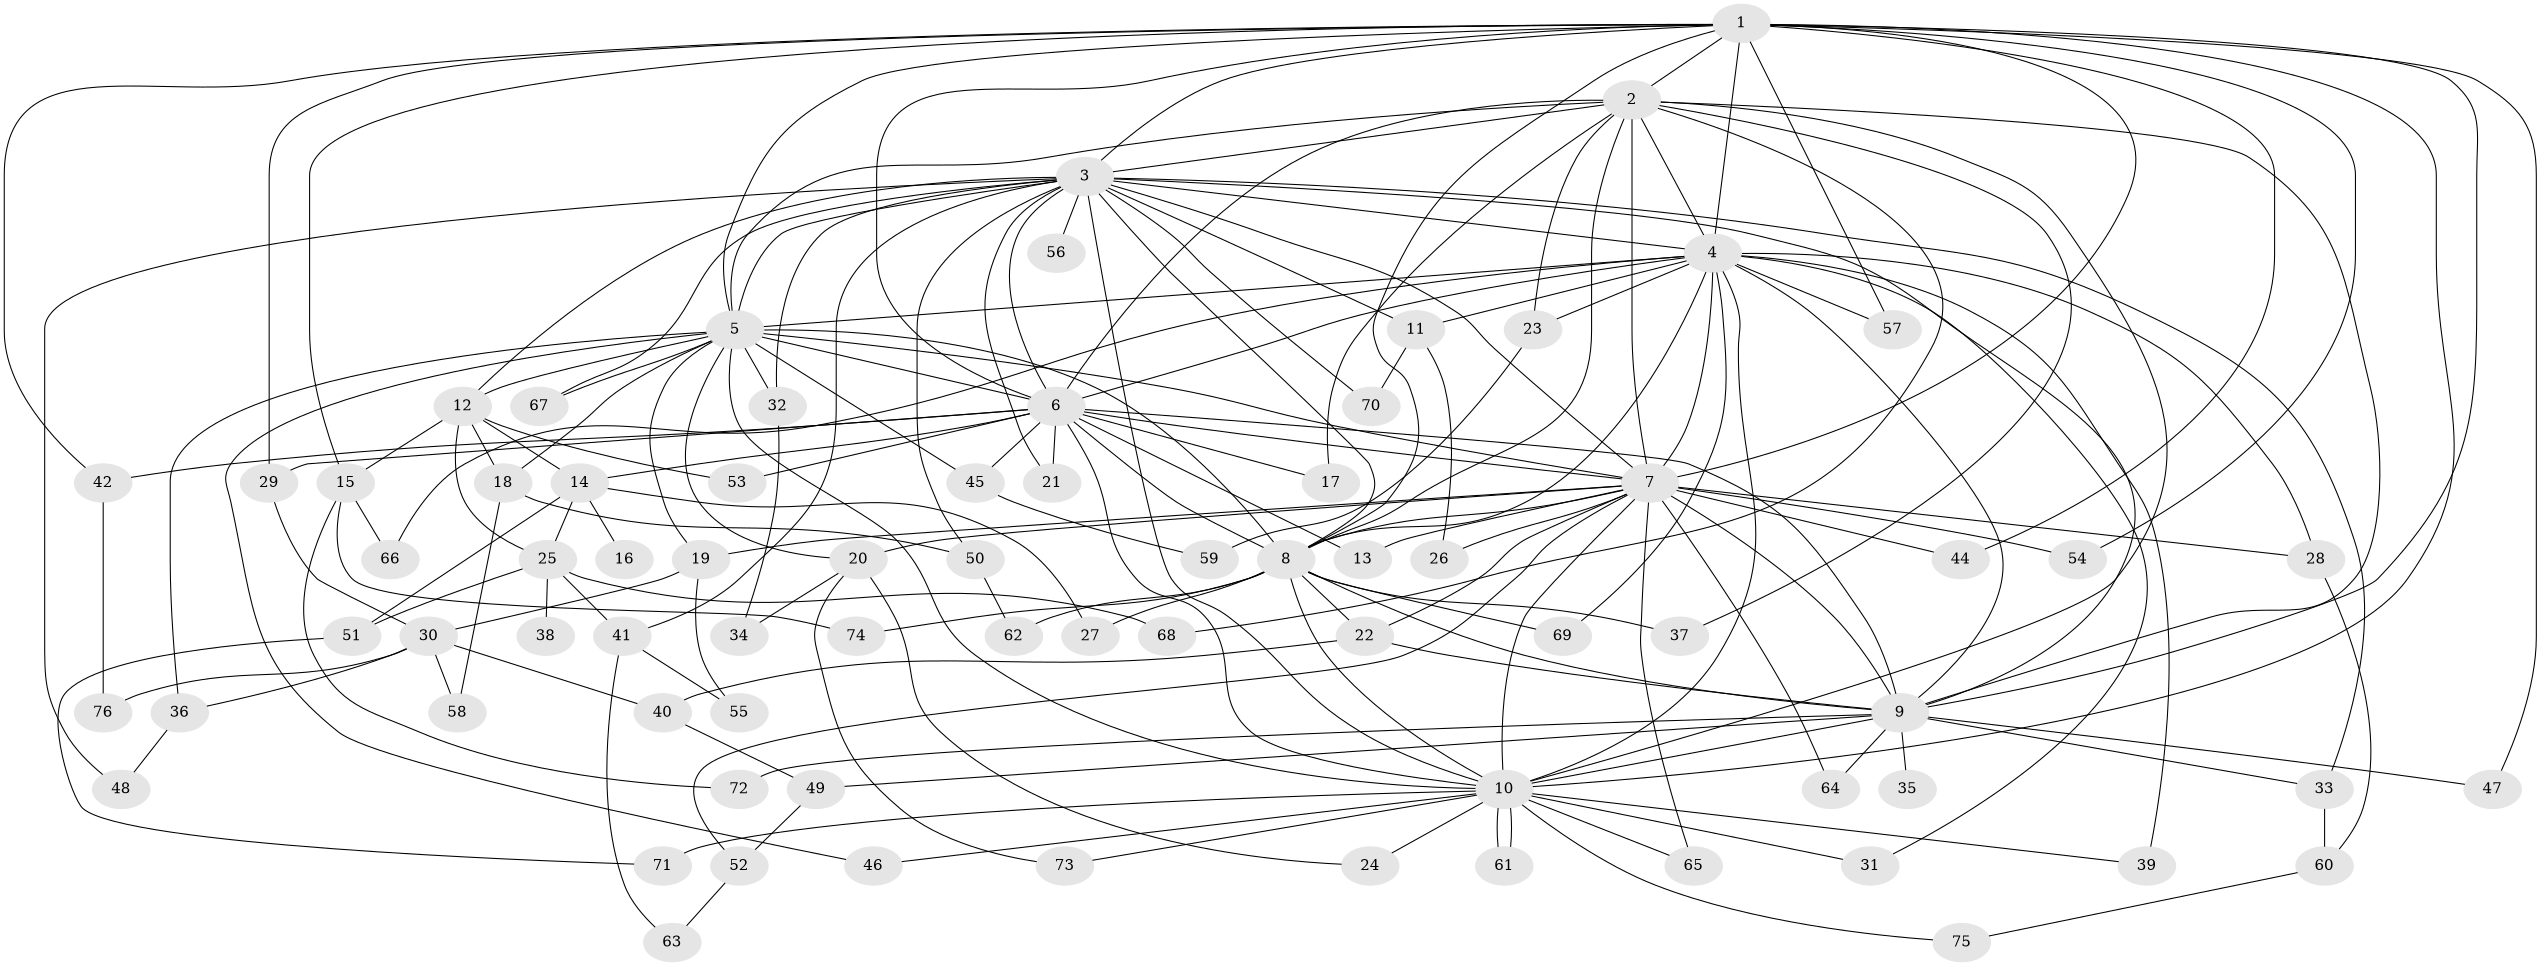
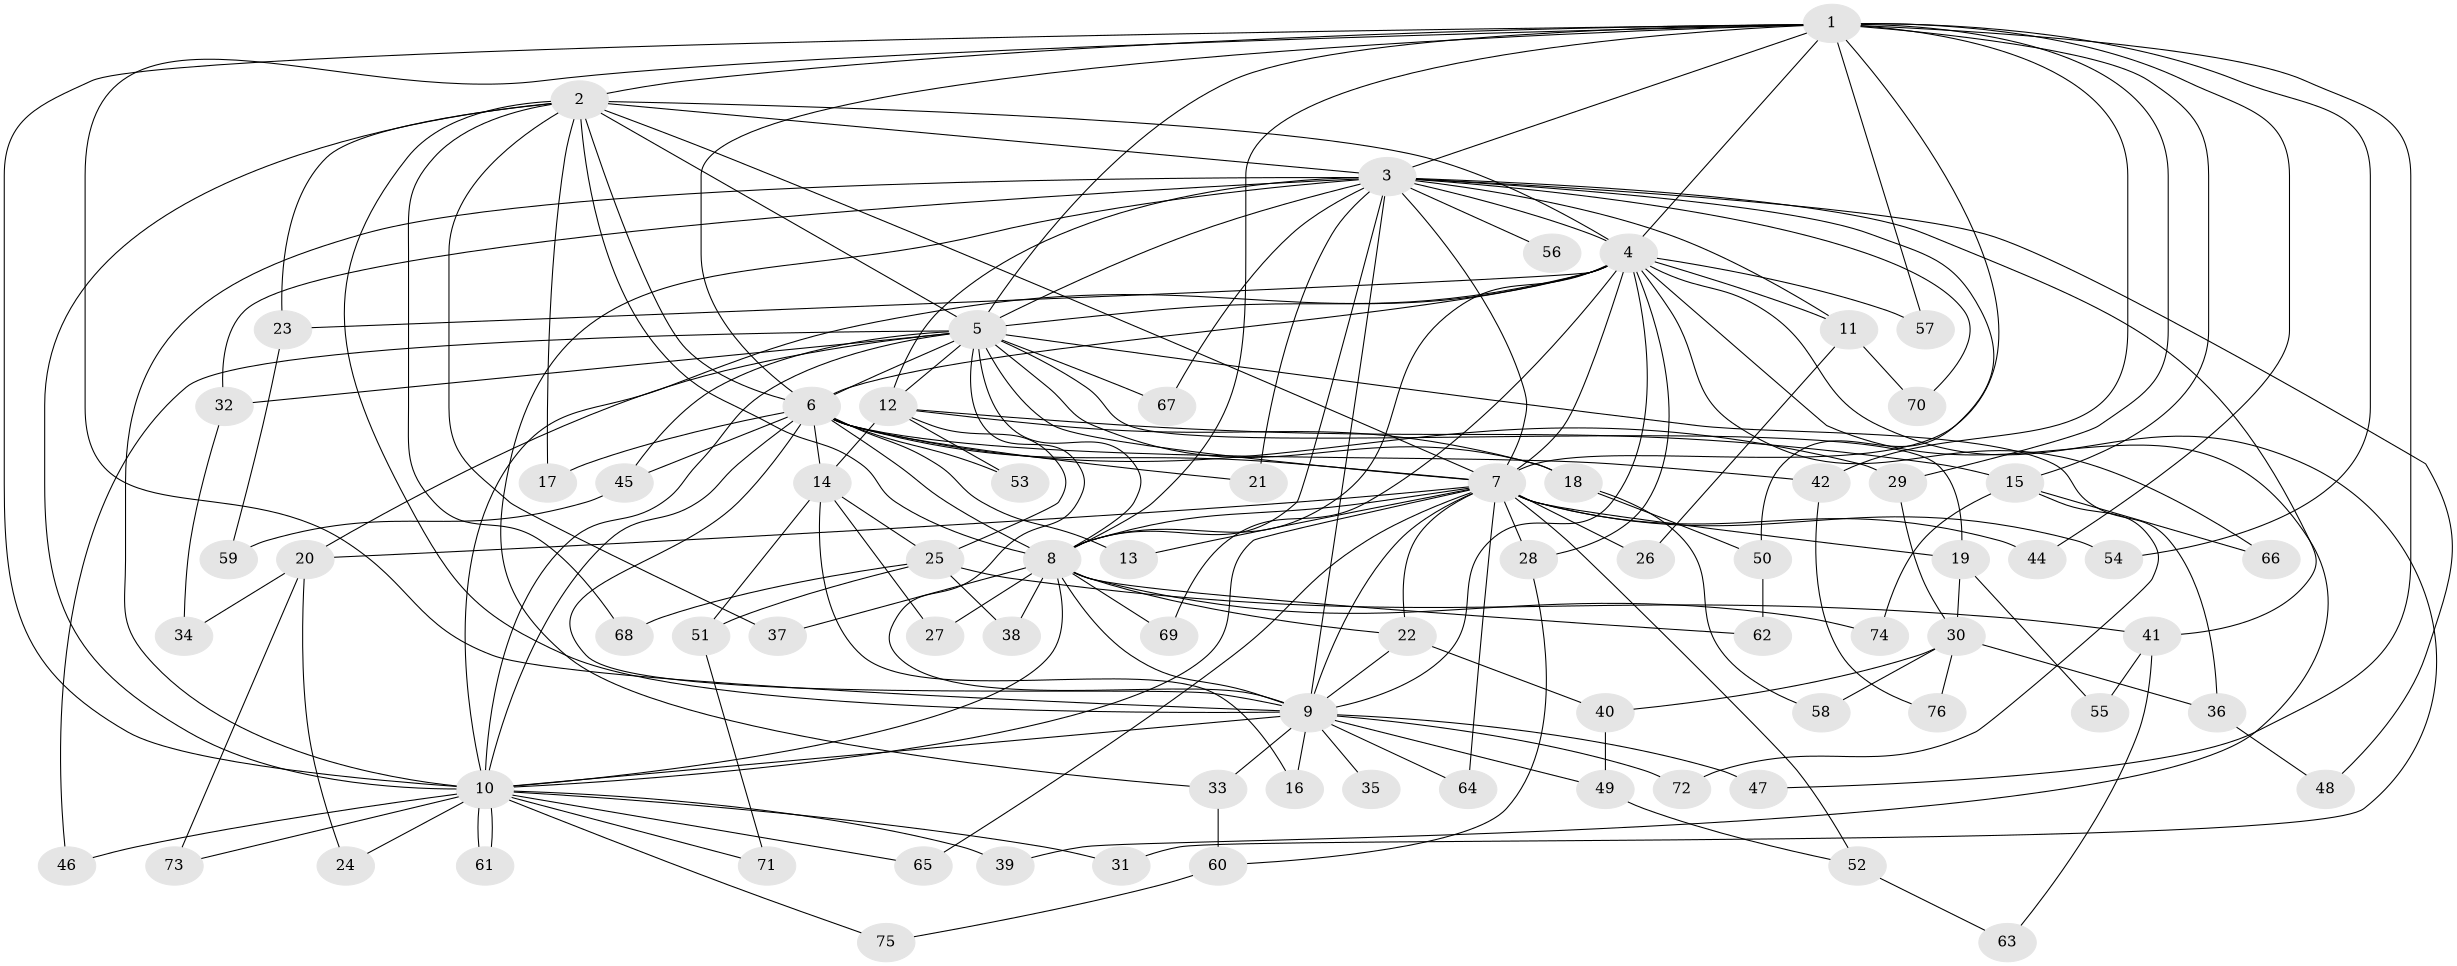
(1010, 282) -> none
none -> (1032, 598)
none -> (900, 613)
none -> (1302, 751)
